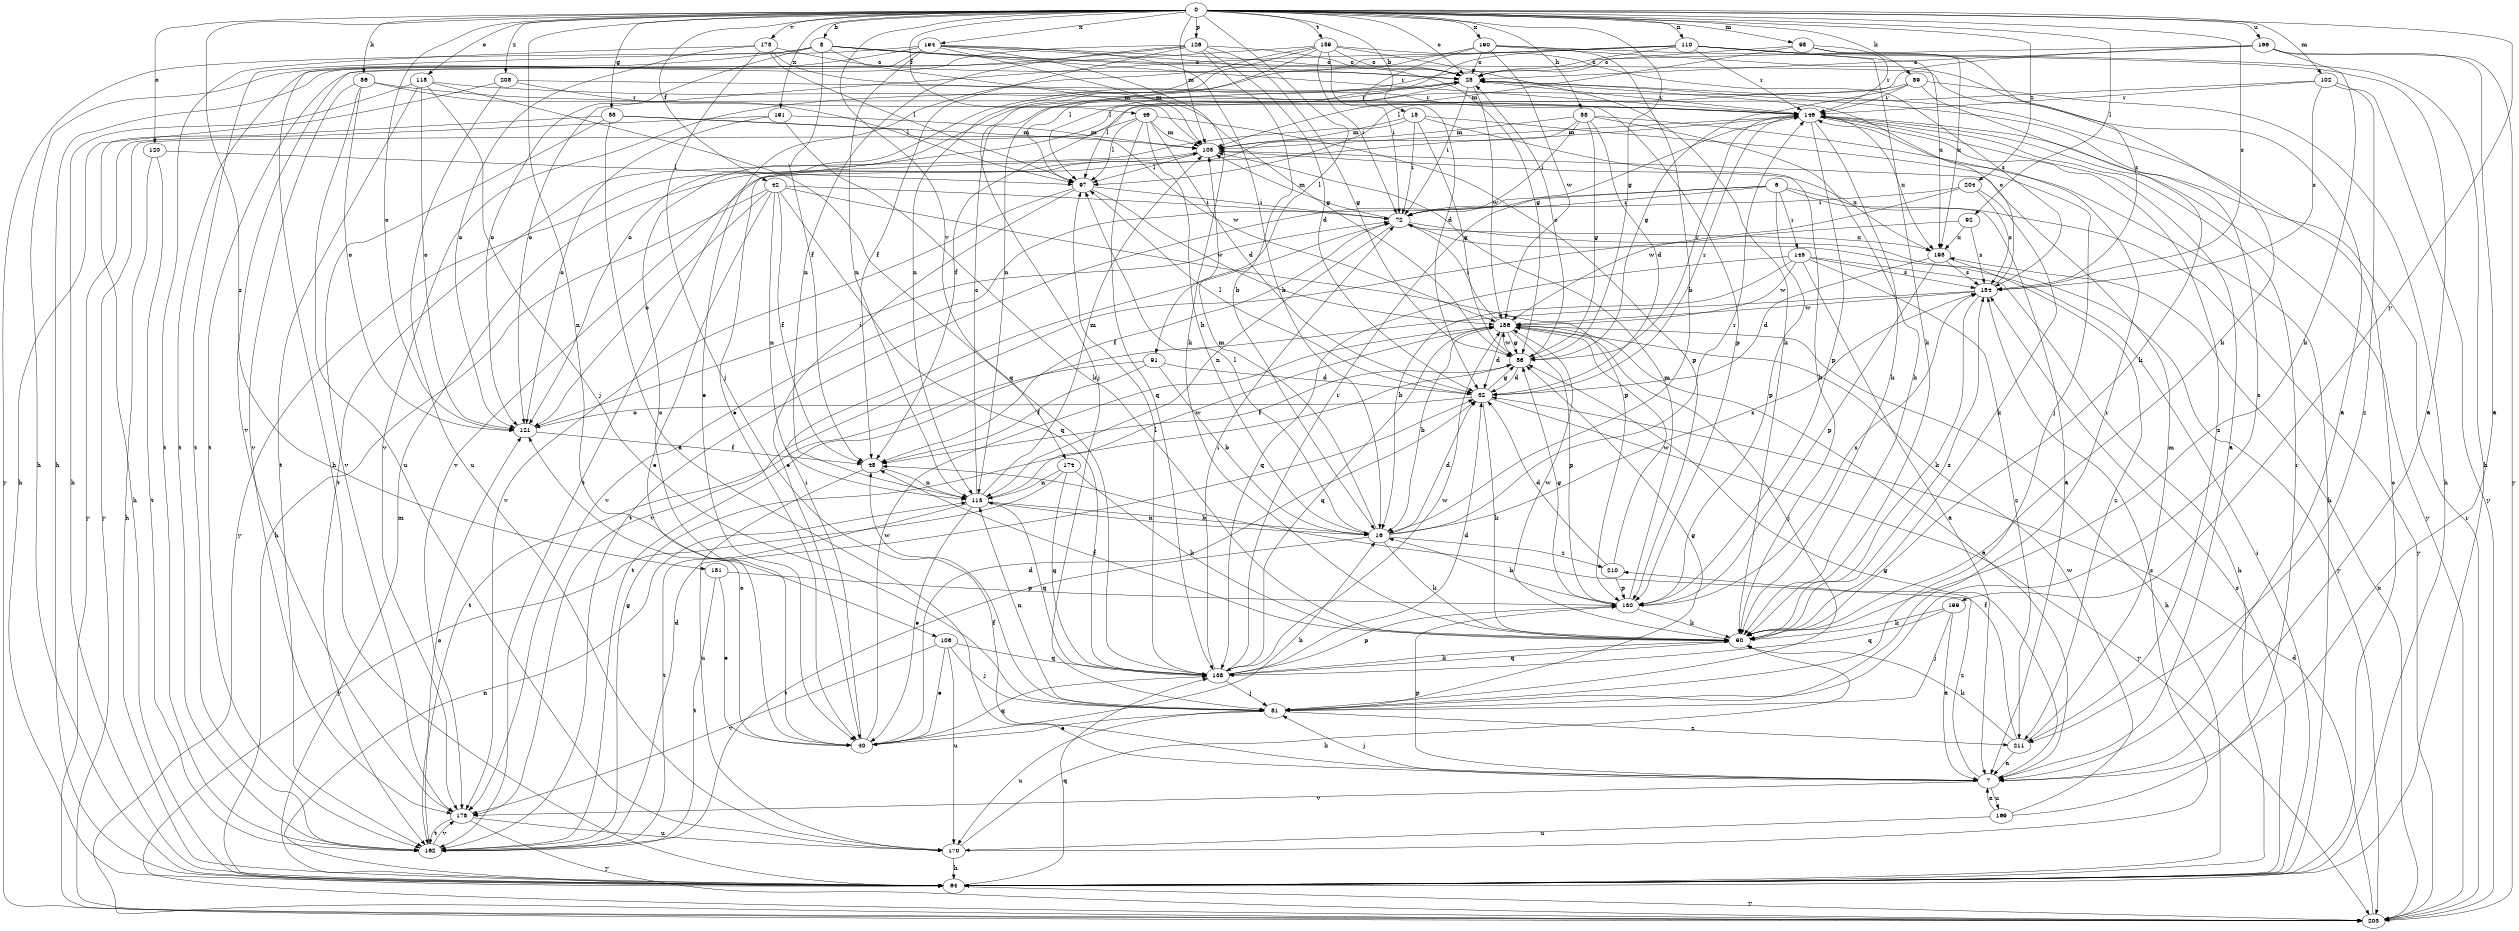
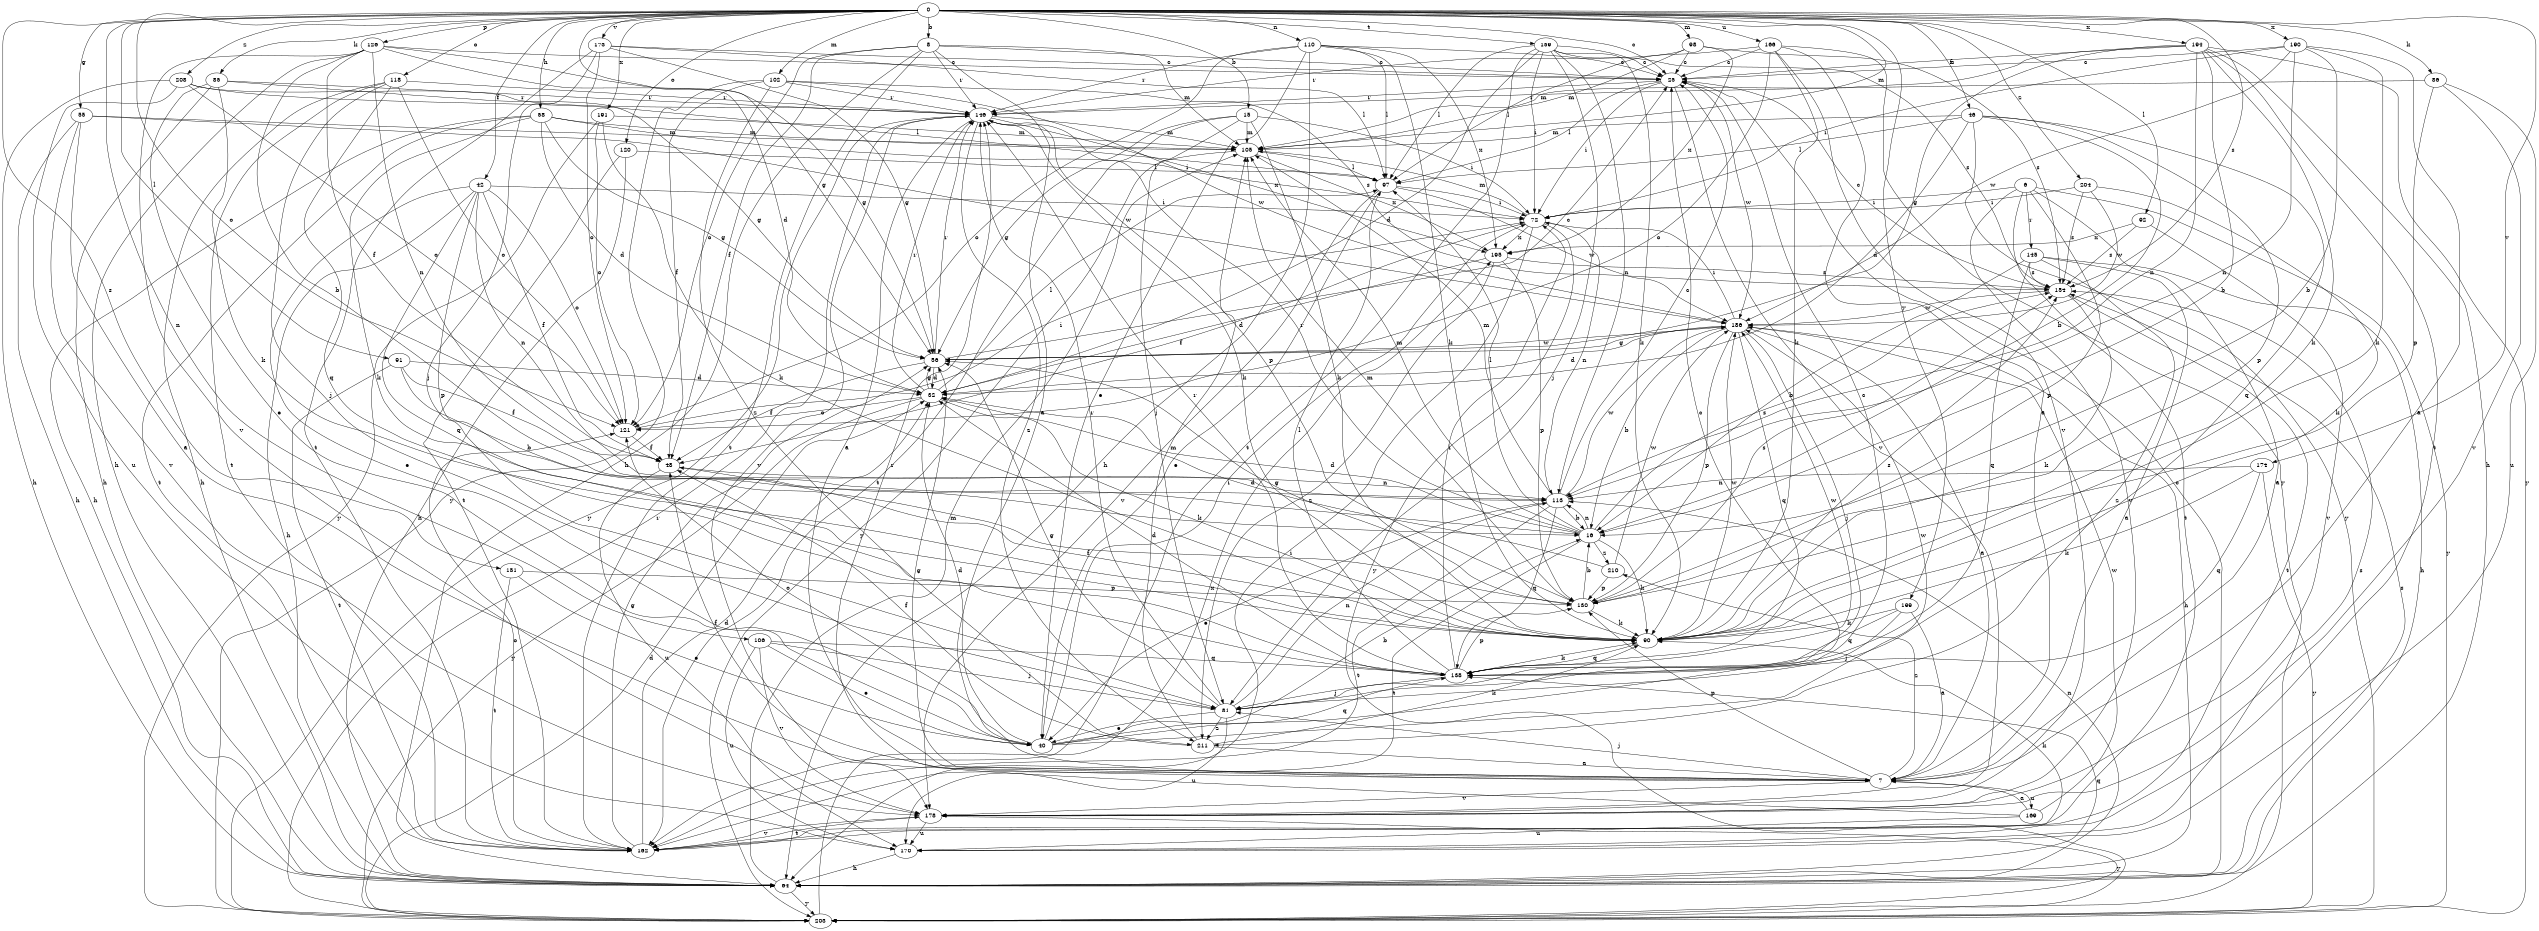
(1916, 80) -> (217, 80)
(356, 305) -> (399, 237)
(1638, 320) -> (1275, 212)
none -> (1912, 800)
